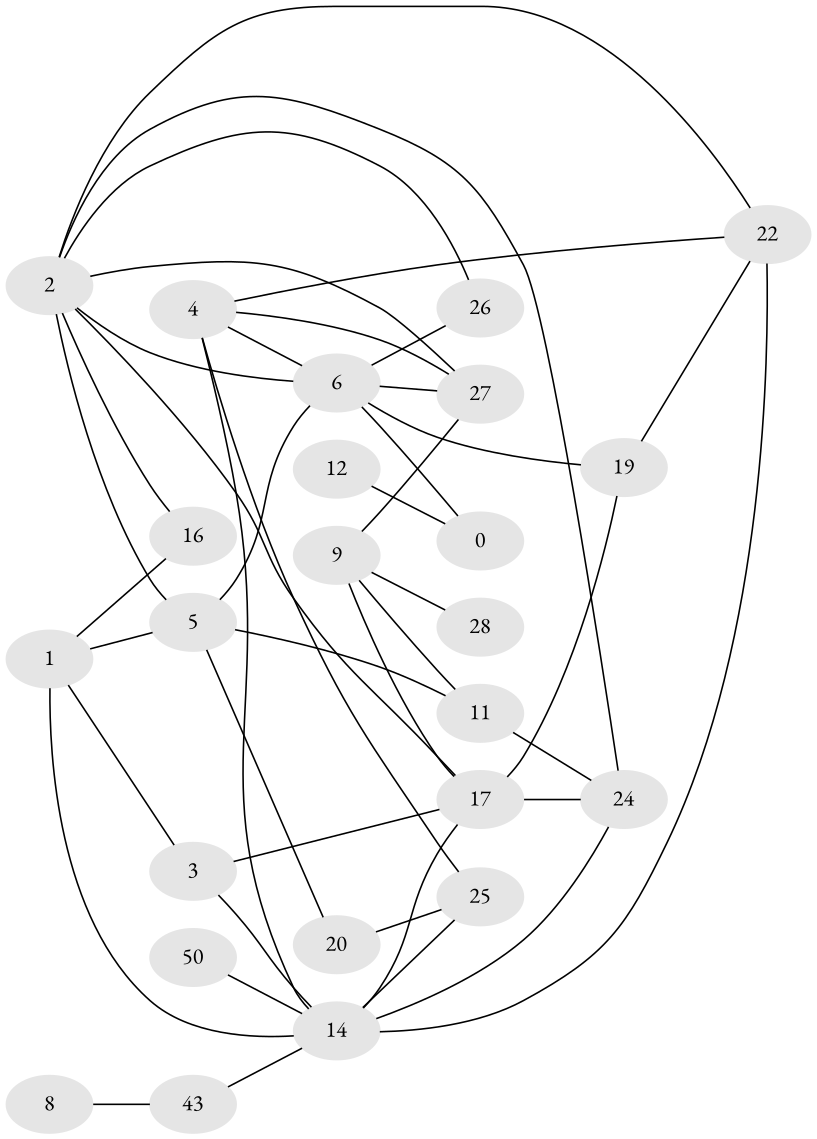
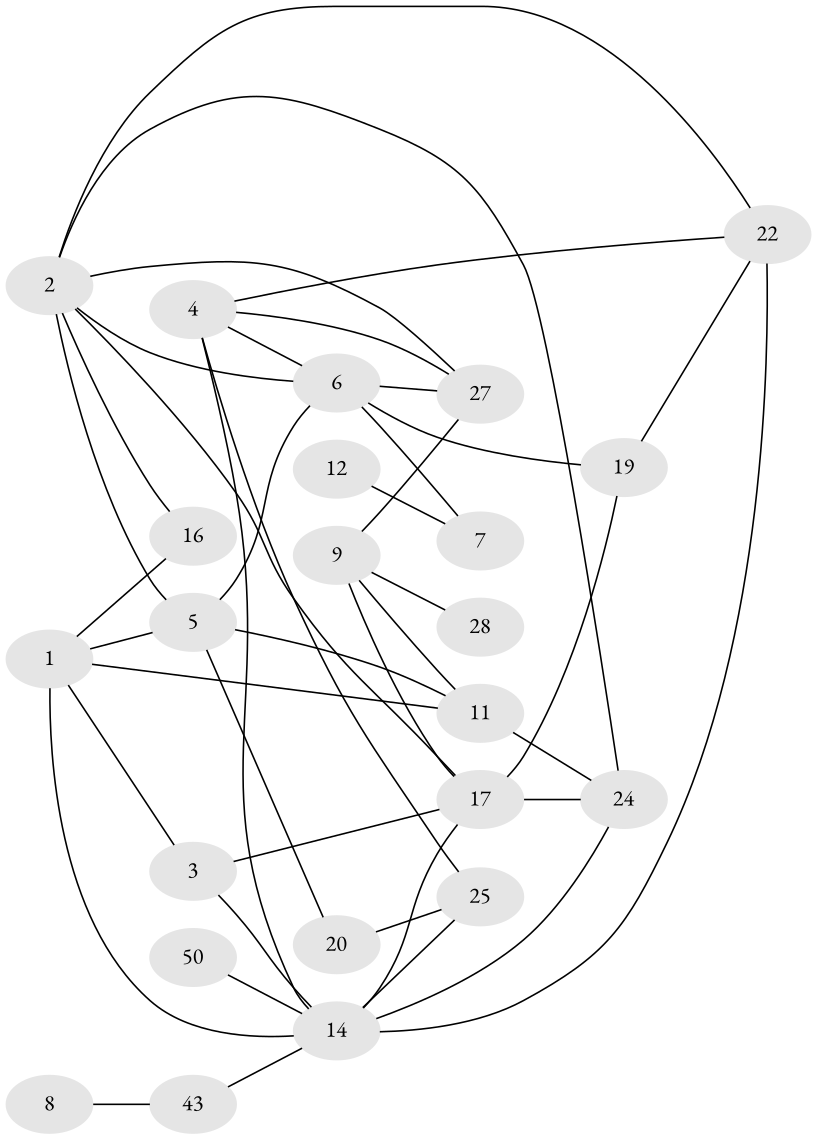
(480, 308) -> none
(480, 541) -> (480, 541)
none -> (265, 686)
